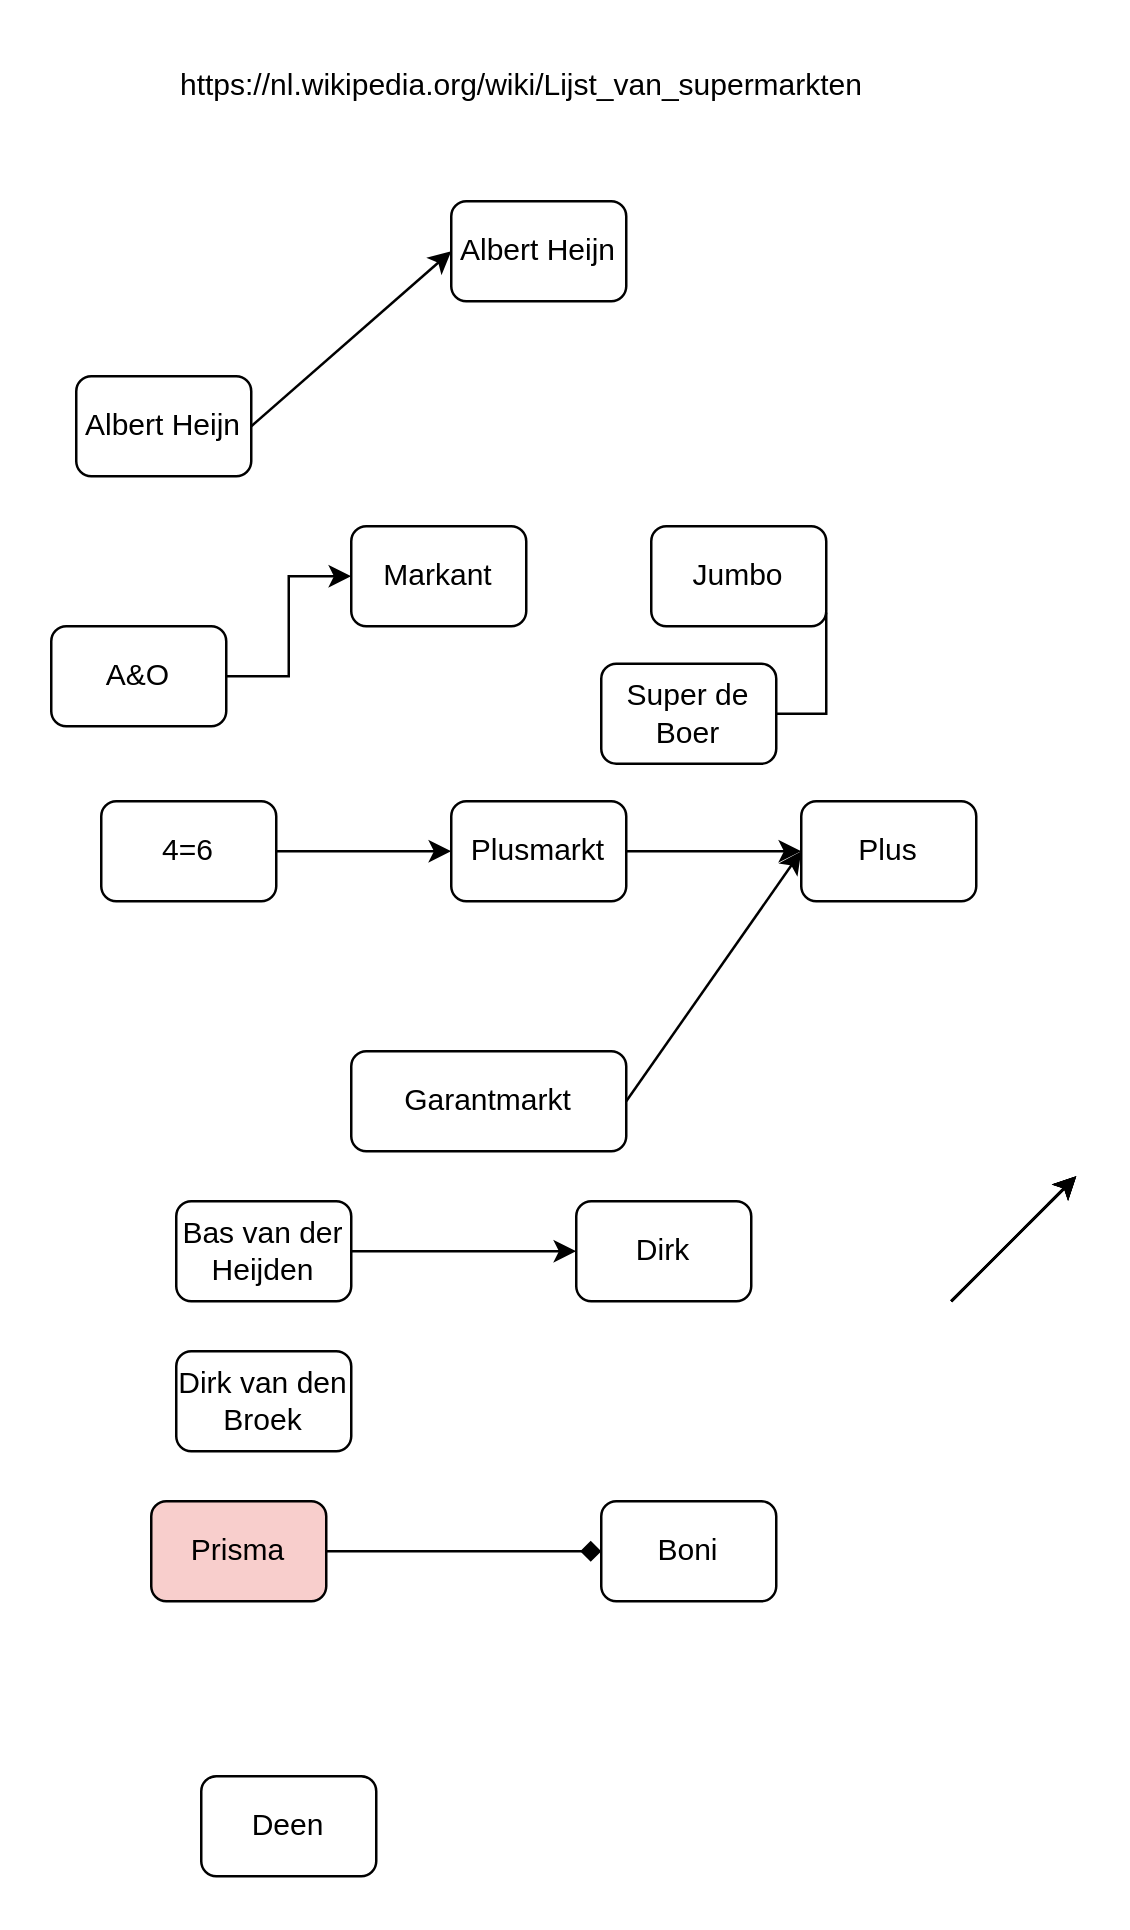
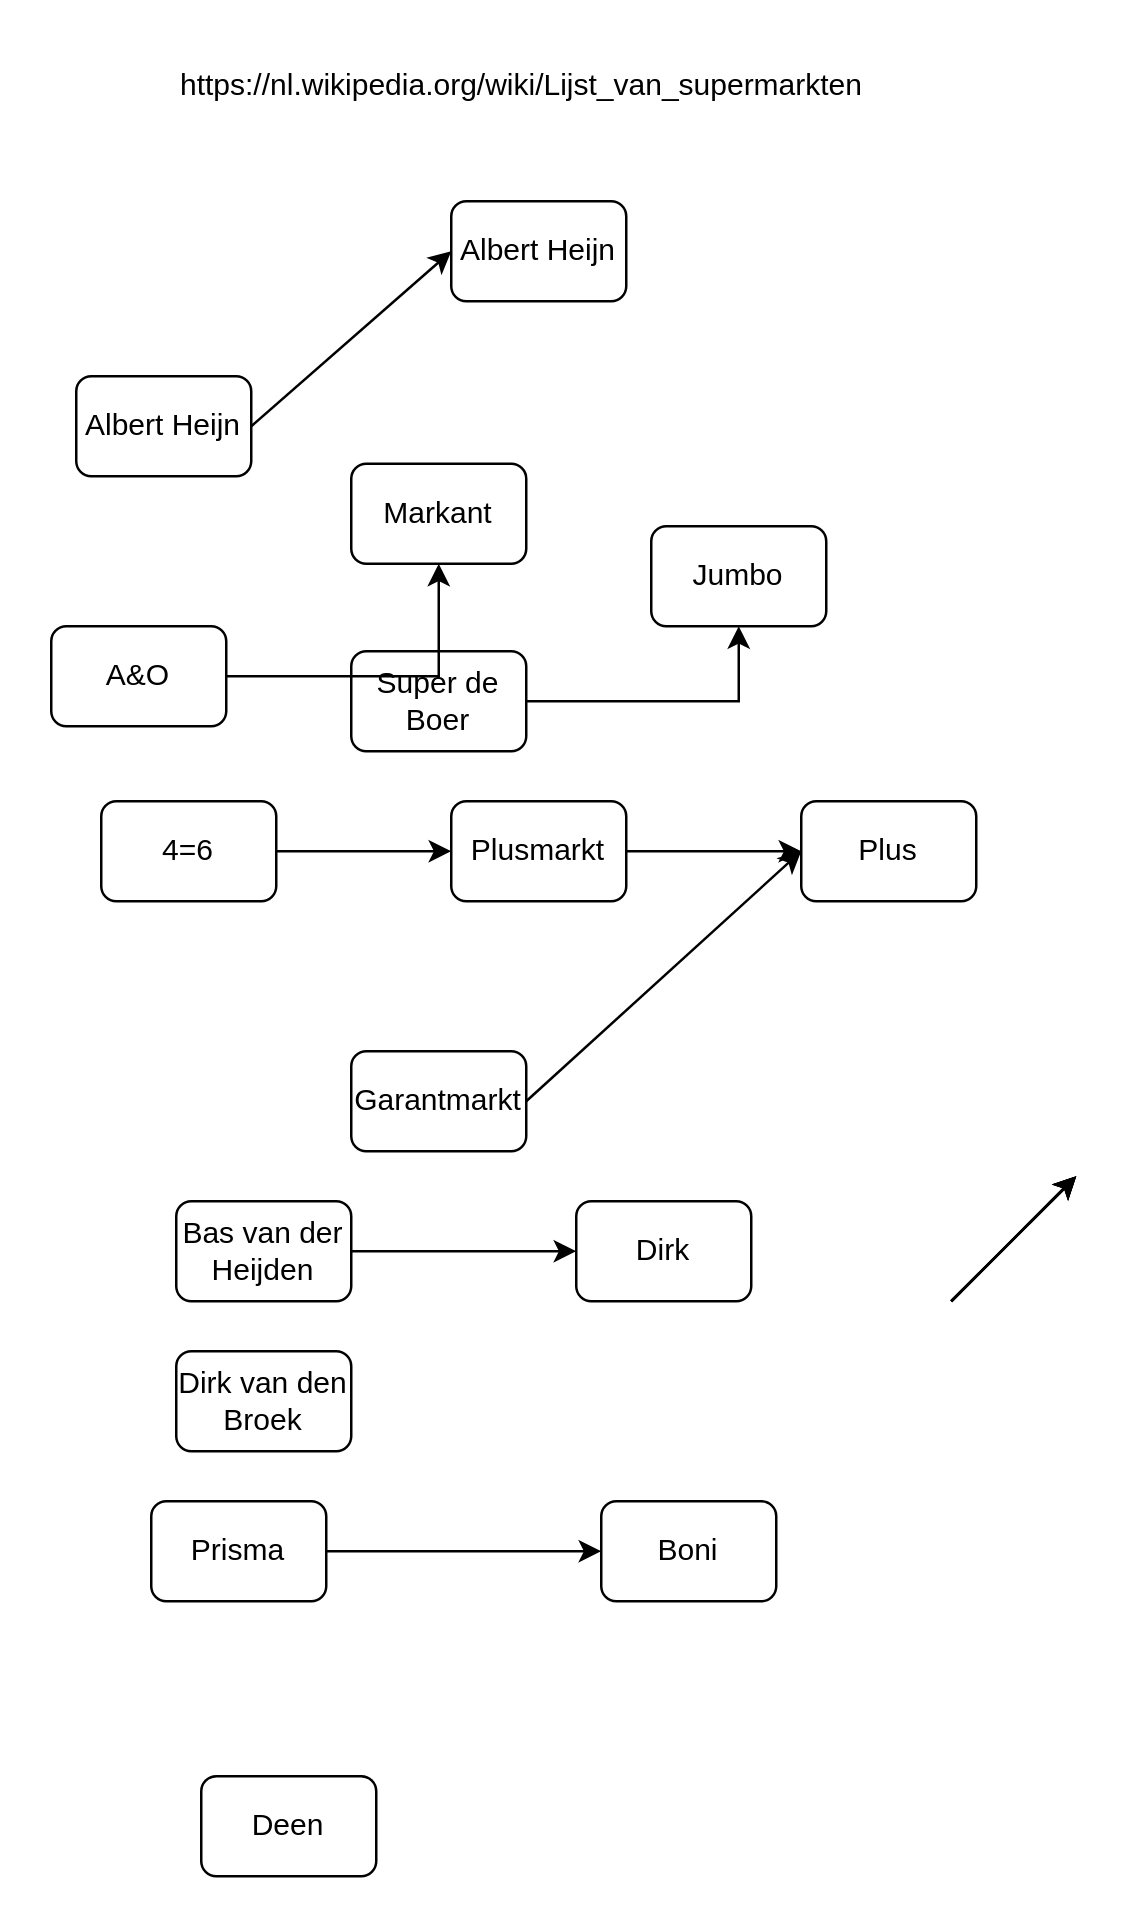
(439, 576) -> (439, 514)
(689, 714) -> (439, 701)
(489, 1101) -> (439, 1101)
(239, 1551) -> (239, 1551)
(581, 1551) -> (582, 1551)
